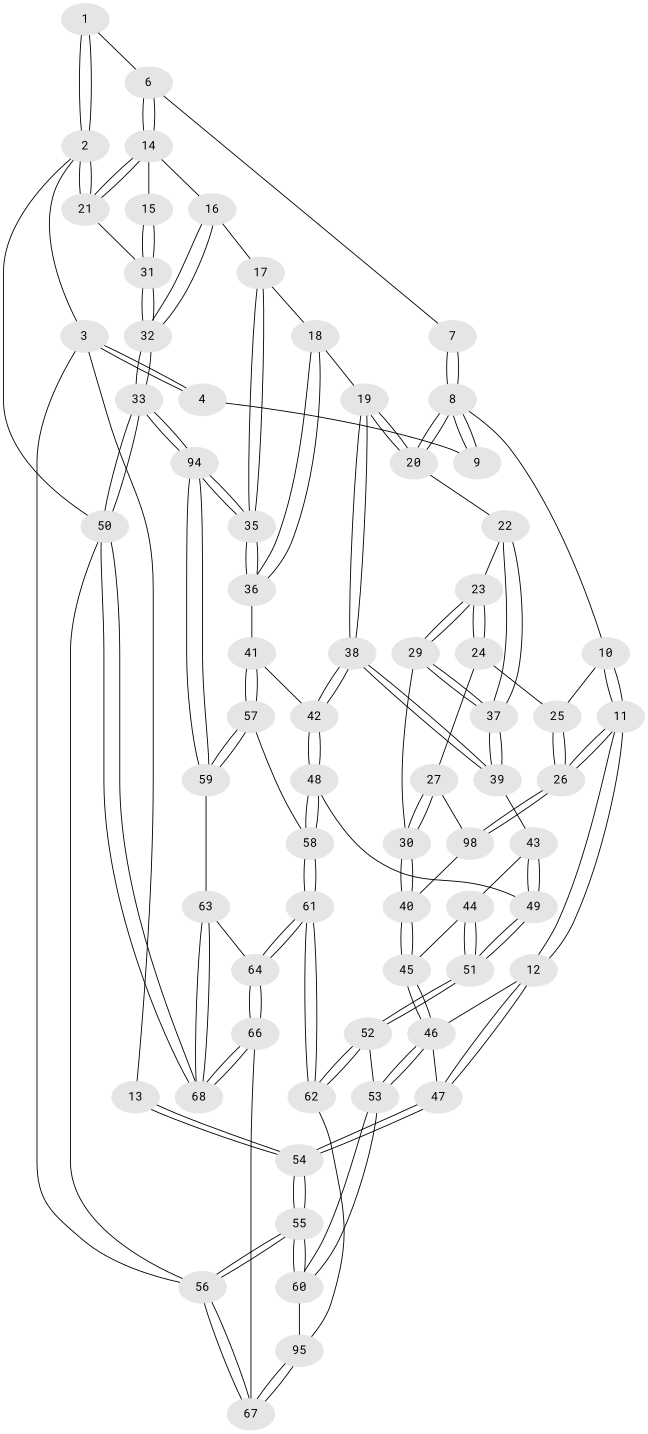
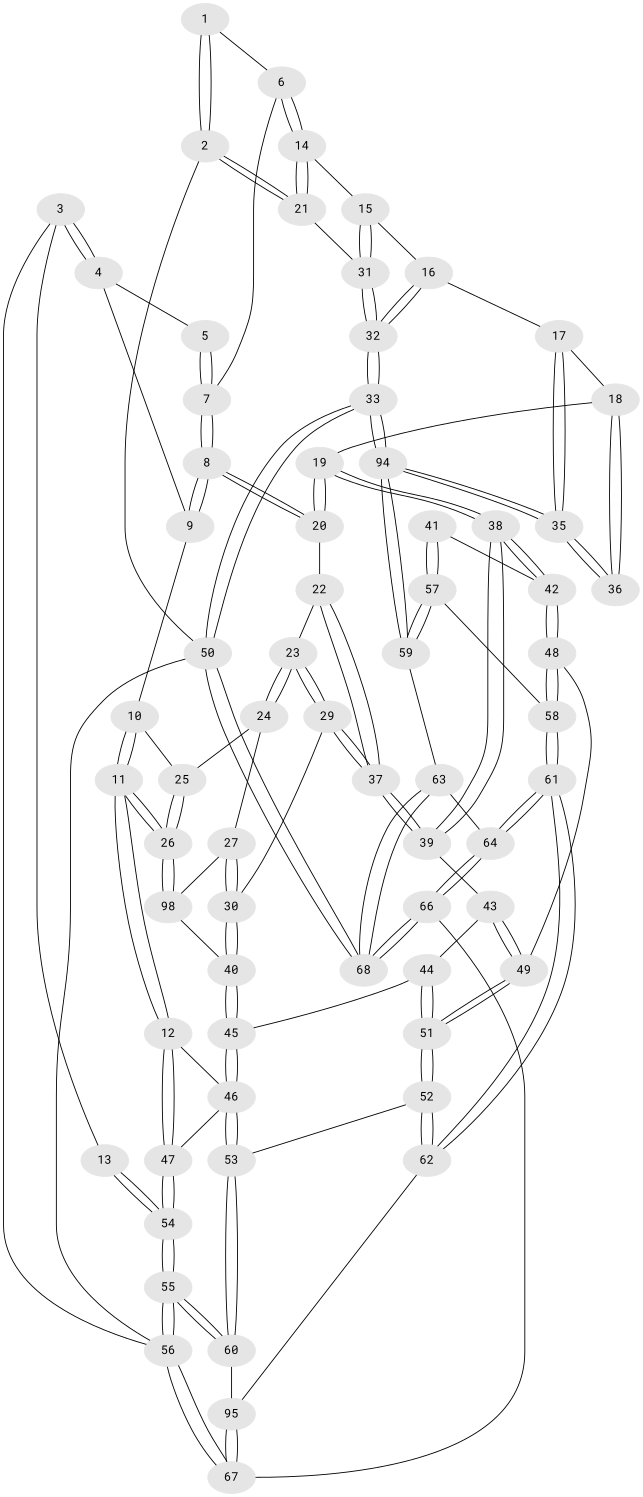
(180, 178) -> (397, 241)
(51, 240) -> none
none -> (205, 336)
(551, 515) -> (162, 622)
(252, 622) -> none
